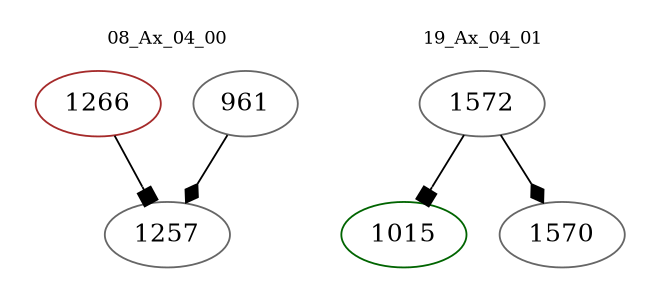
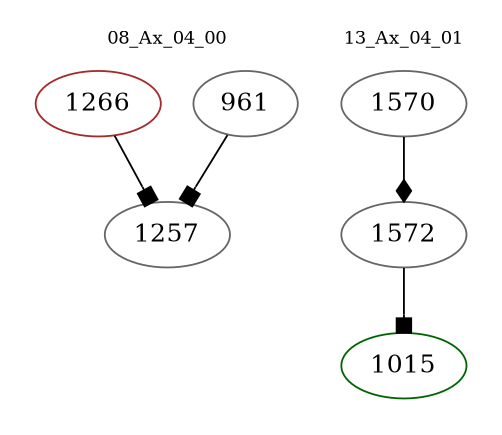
(483, 39) -> (404, 39)
(213, 159) -> (212, 161)
(516, 159) -> (404, 158)
